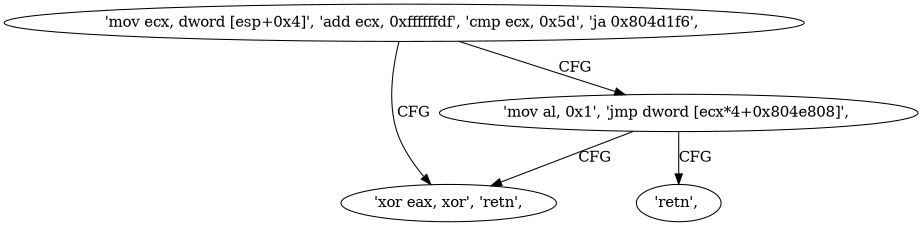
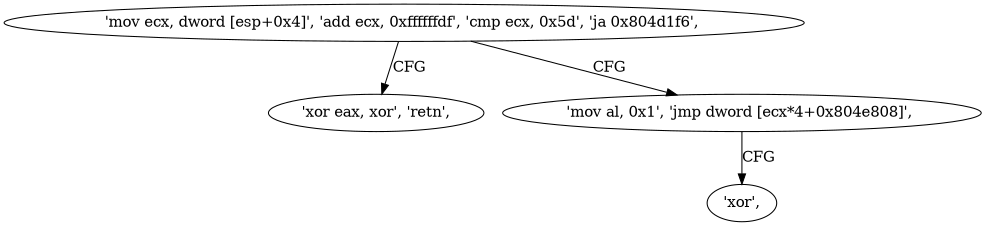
(567, 157) -> none
(679, 203) -> (742, 203)
